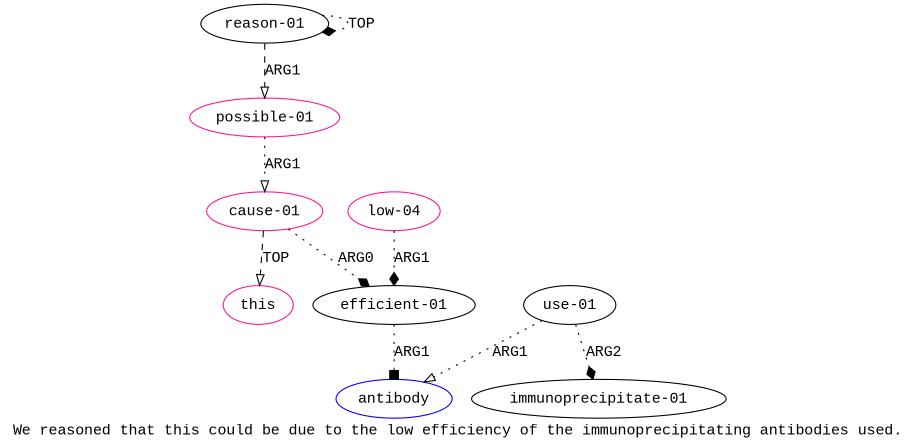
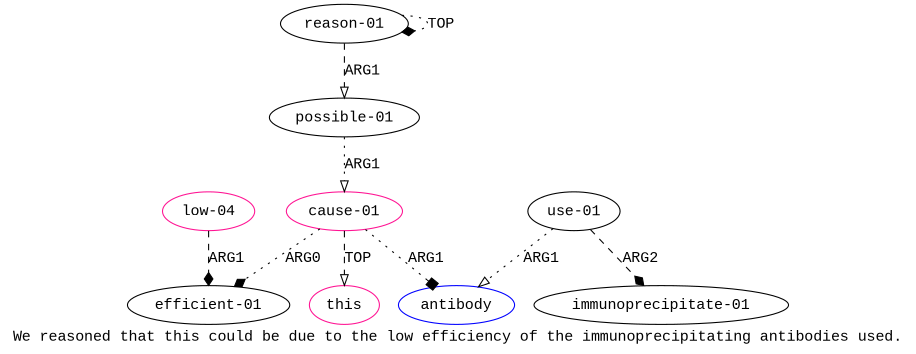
(265, 117) -> (344, 117)
(394, 252) -> (209, 252)
(394, 346) -> (396, 255)
(582, 346) -> (613, 253)
